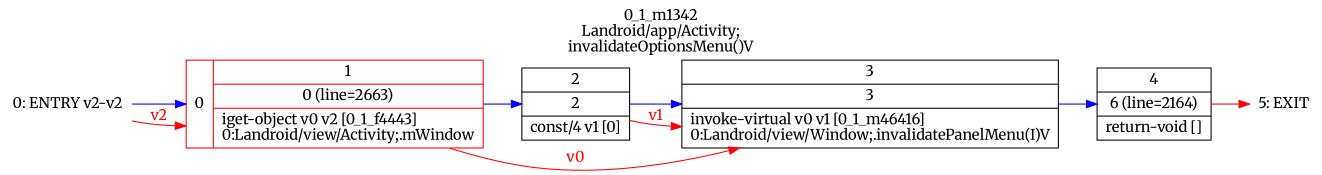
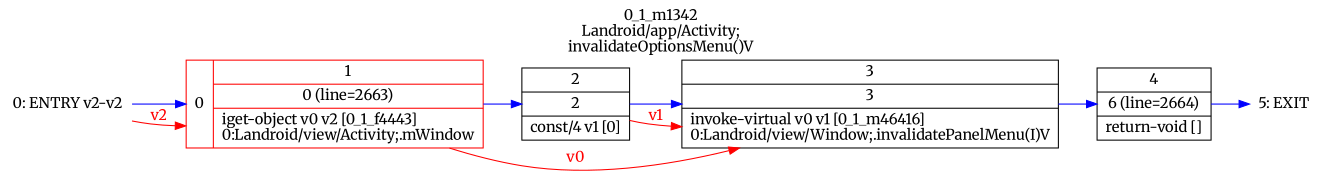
(1154, 104) -> (1154, 104)
(1225, 104) -> (1225, 104)
